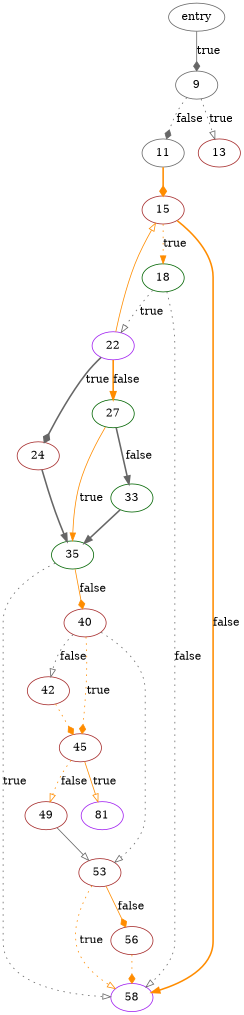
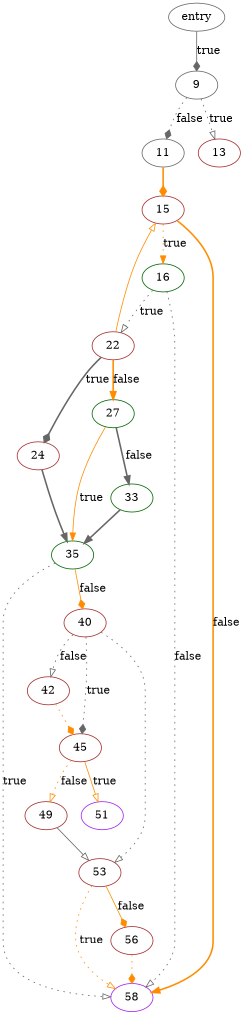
(163, 278) -> (163, 278)
(113, 346) -> (113, 346)
(86, 681) -> (86, 681)
(102, 816) -> (102, 816)
